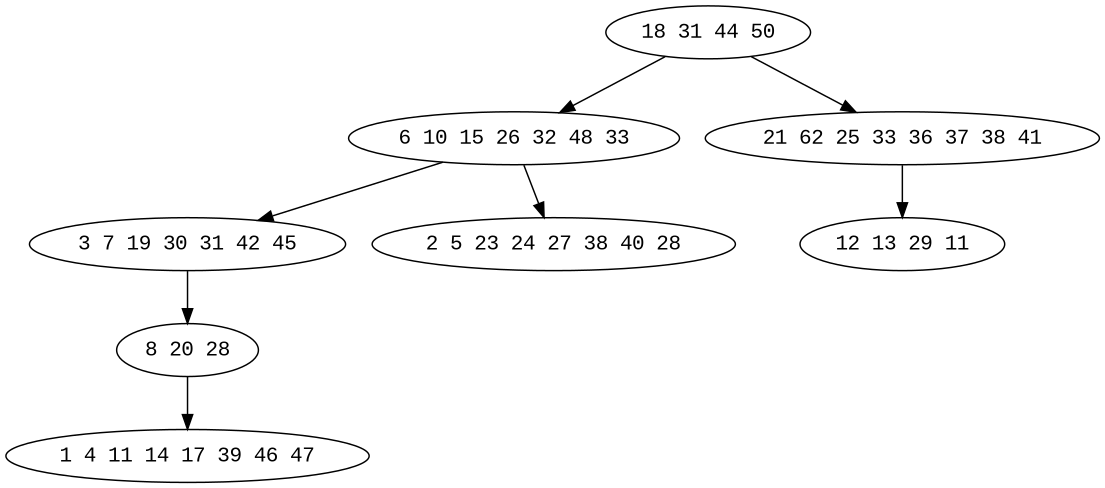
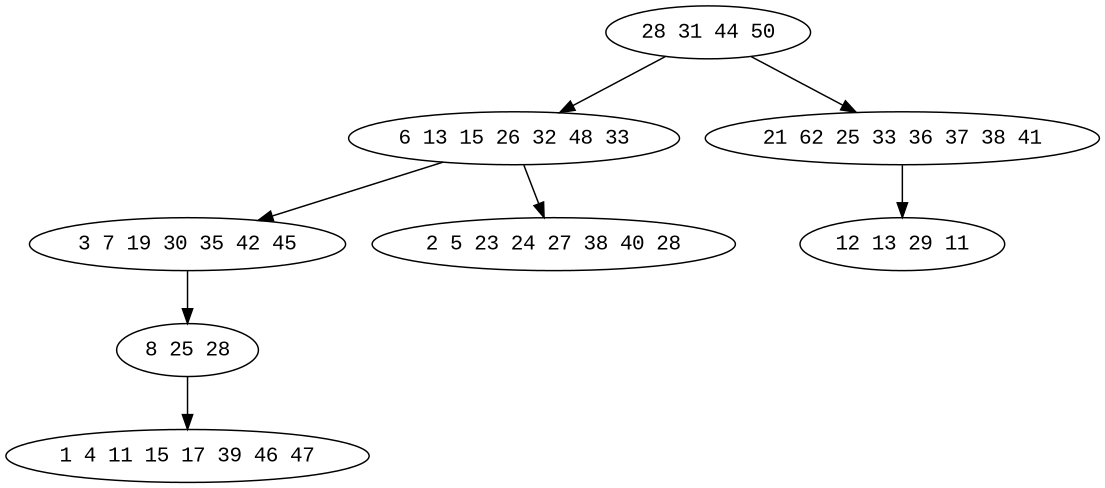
(708, 32) -> (708, 32)
(514, 138) -> (514, 138)
(188, 244) -> (188, 244)
(188, 350) -> (188, 350)
(188, 456) -> (188, 456)
